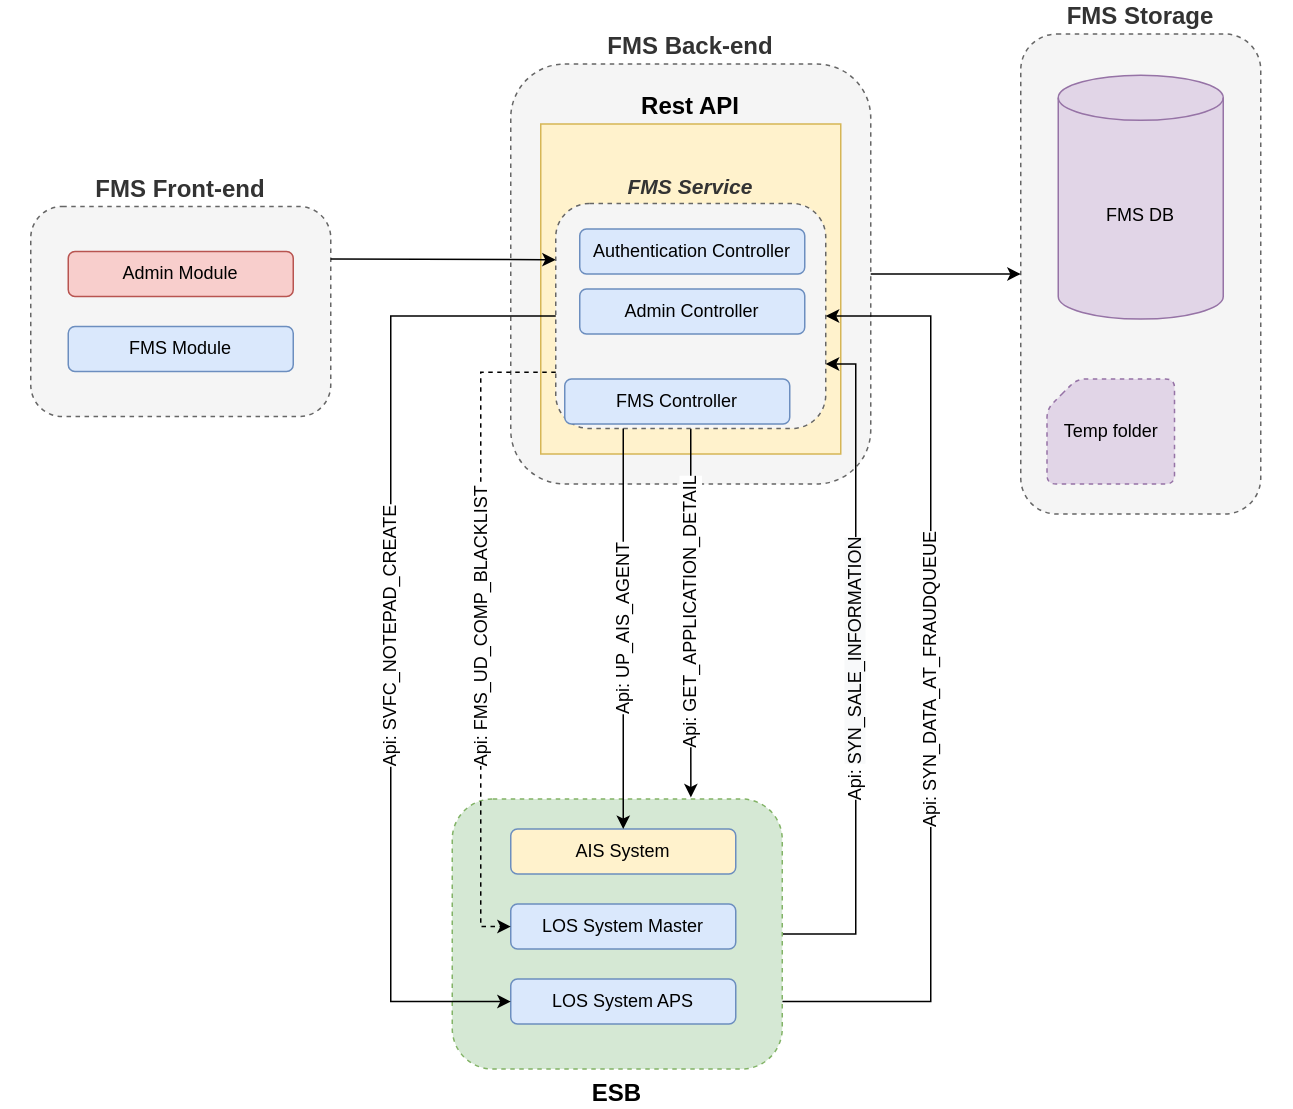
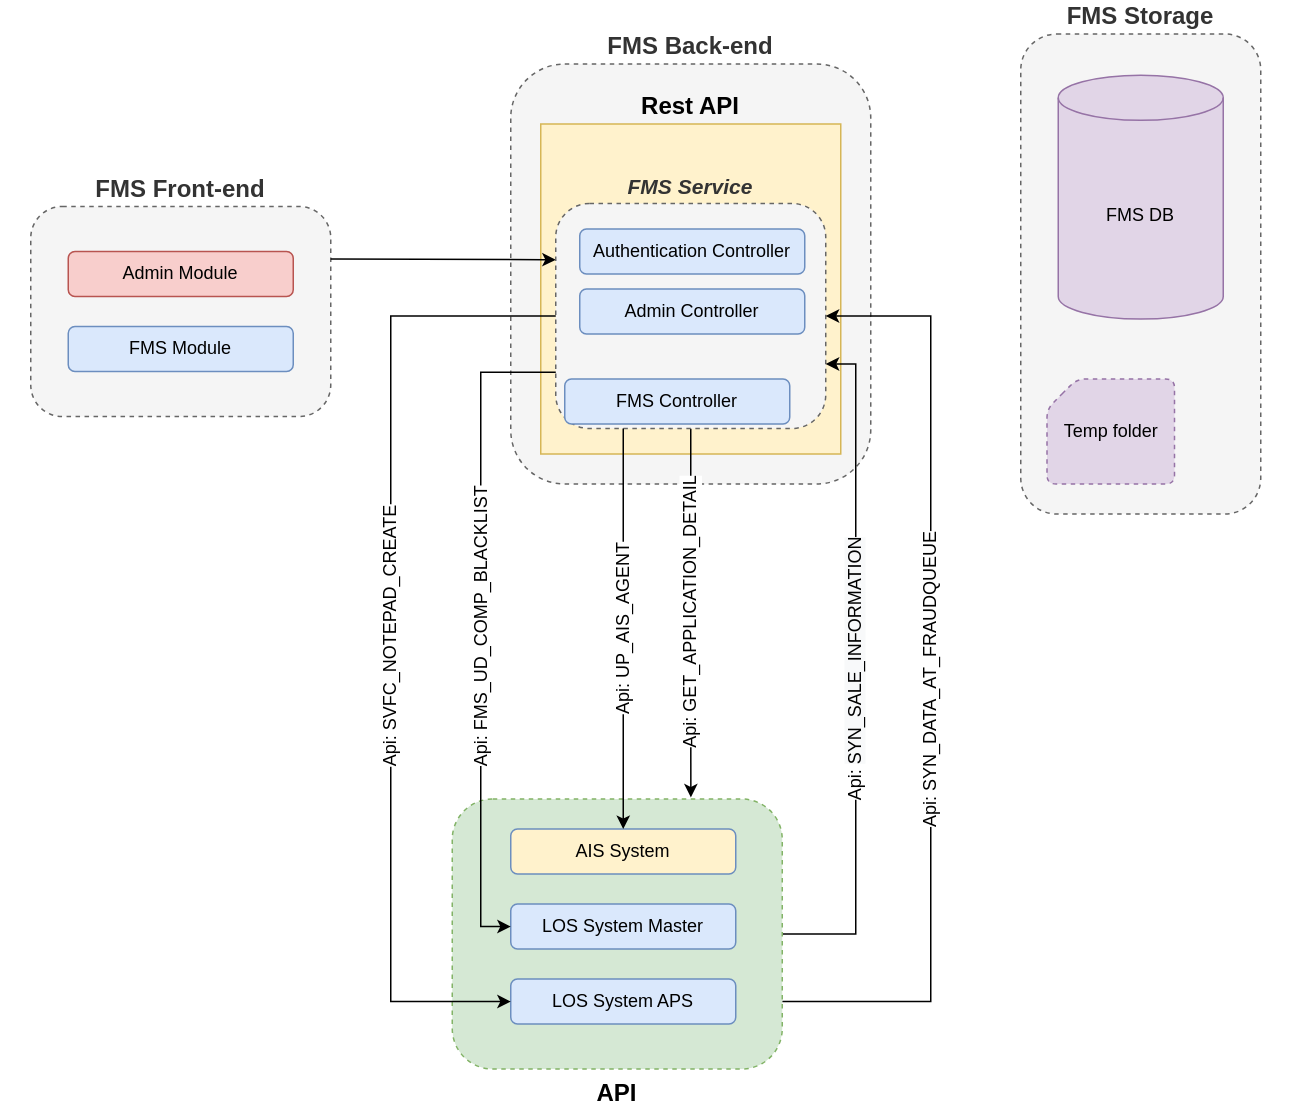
(941, 274) -> none
(481, 393) -> (481, 393)
(617, 1090) -> (617, 1090)
